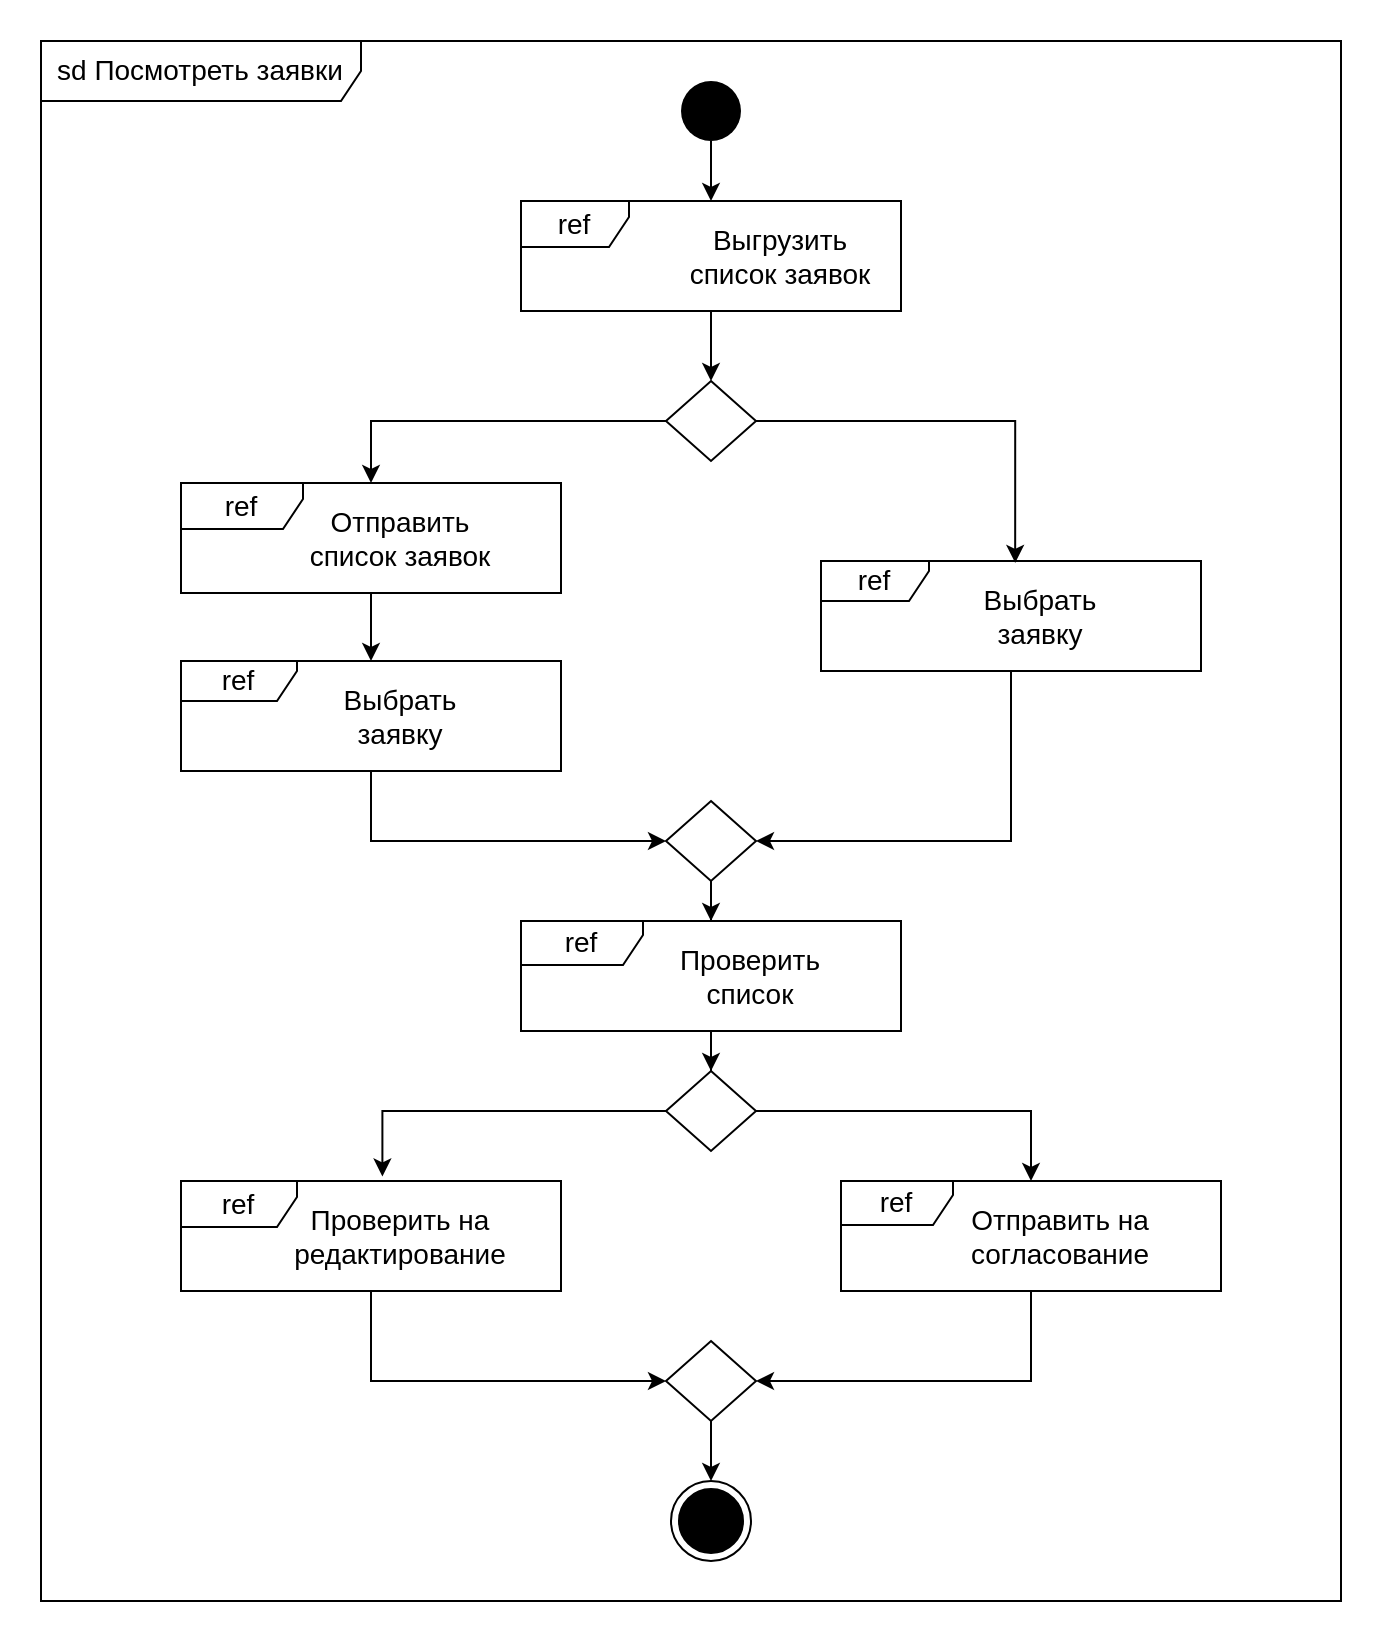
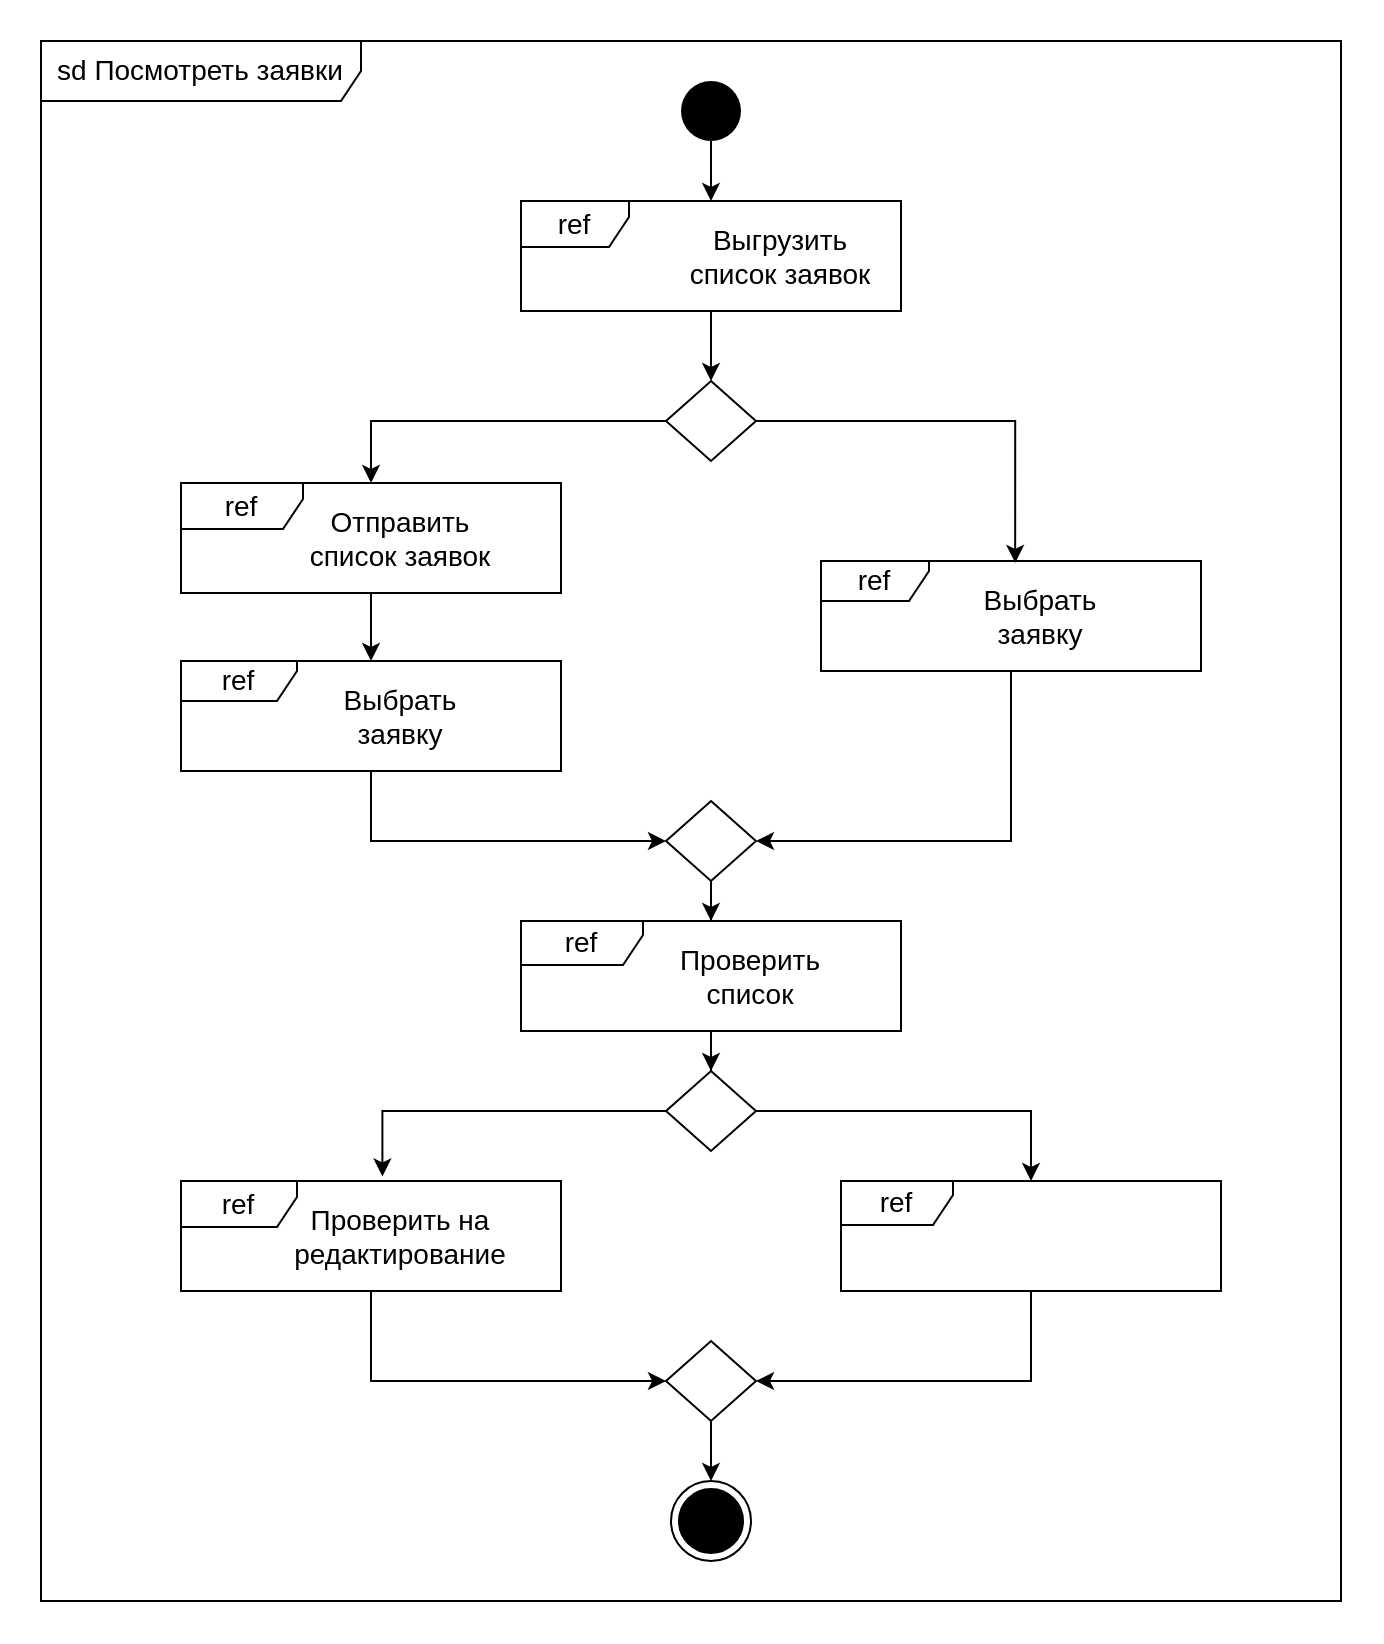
(1061, 1236) -> none
